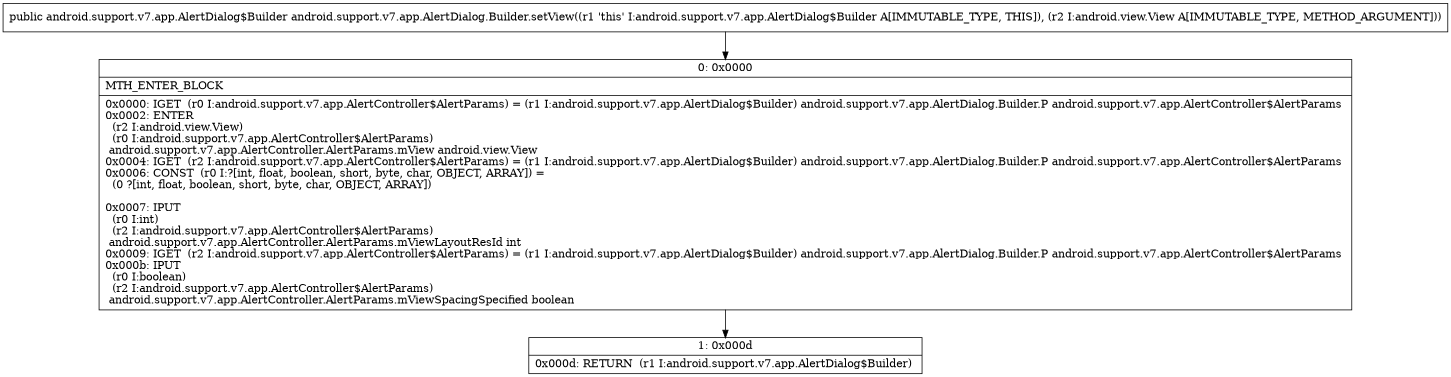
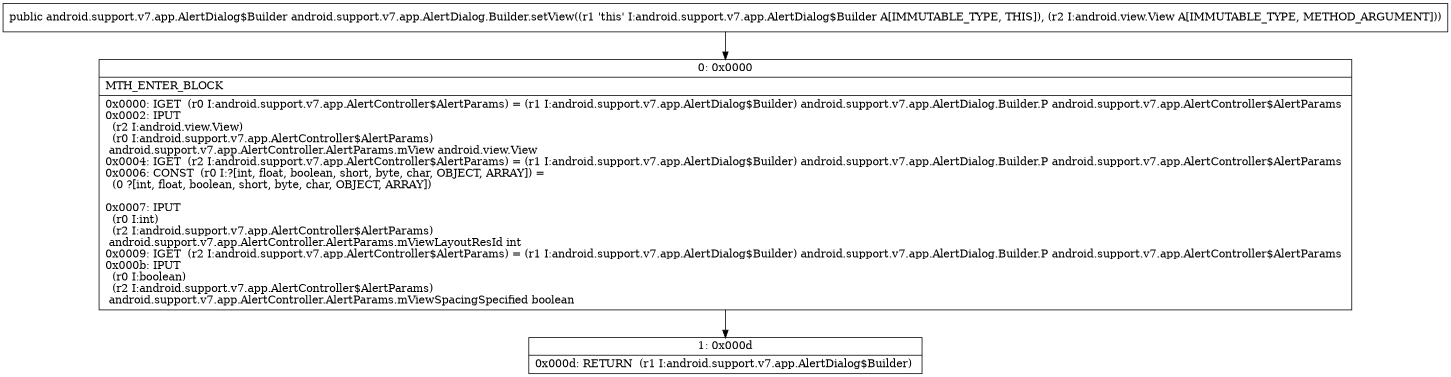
(153, 116) -> (146, 116)
